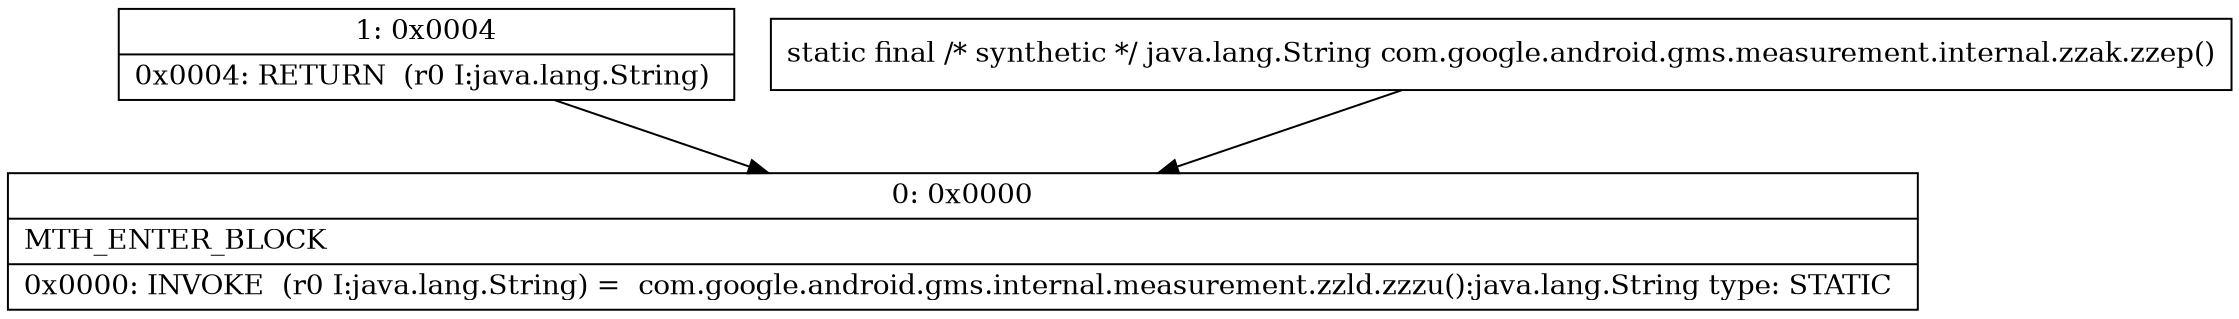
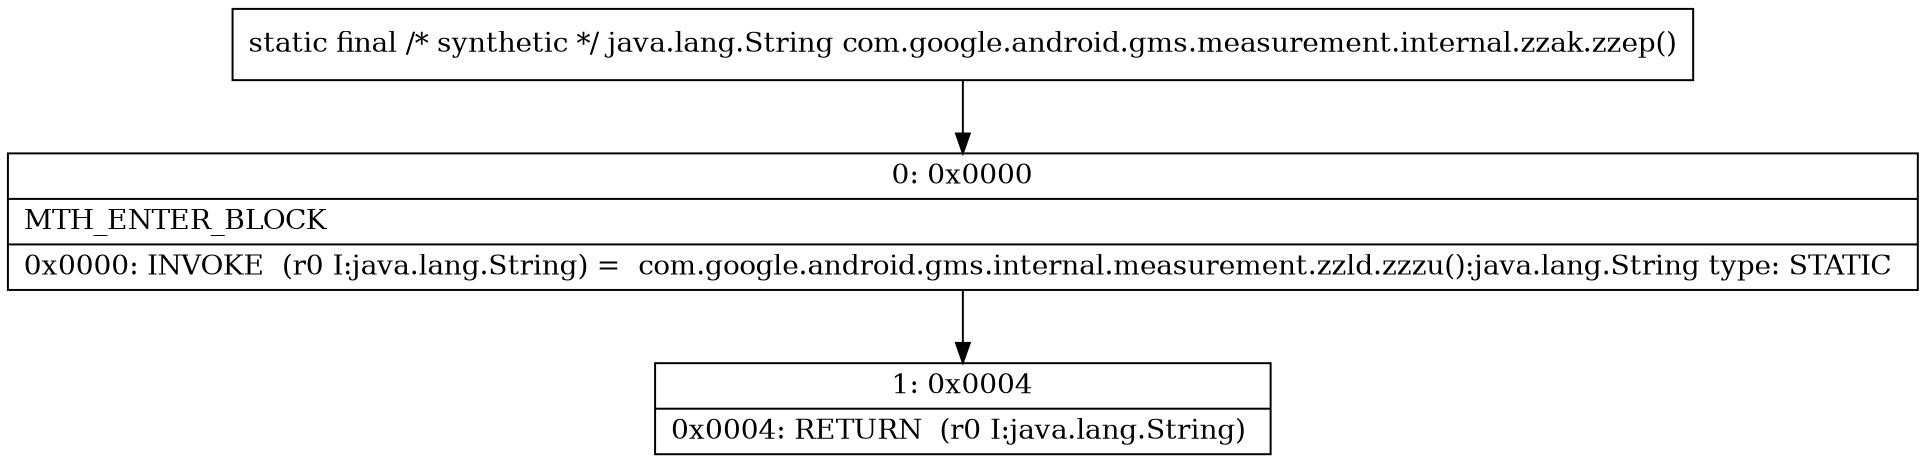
(652, 133) -> (963, 317)
